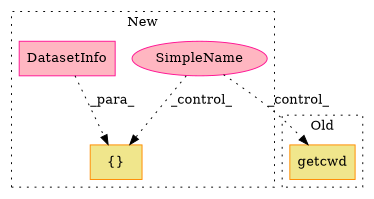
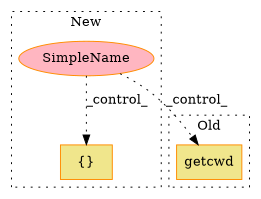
(67, 59) -> none
(200, 59) -> (86, 59)
